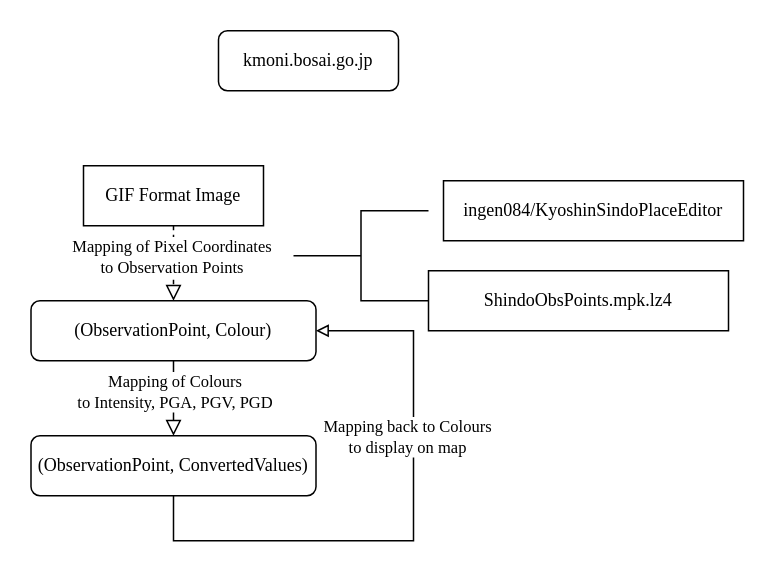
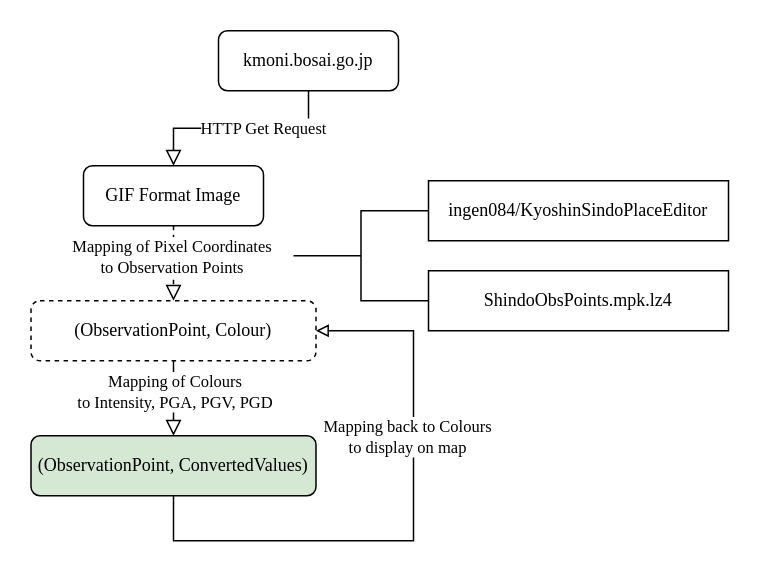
none -> (248, 128)
(173, 196) -> (173, 196)
(593, 211) -> (578, 211)
(173, 331) -> (173, 331)
(173, 466) -> (173, 466)
